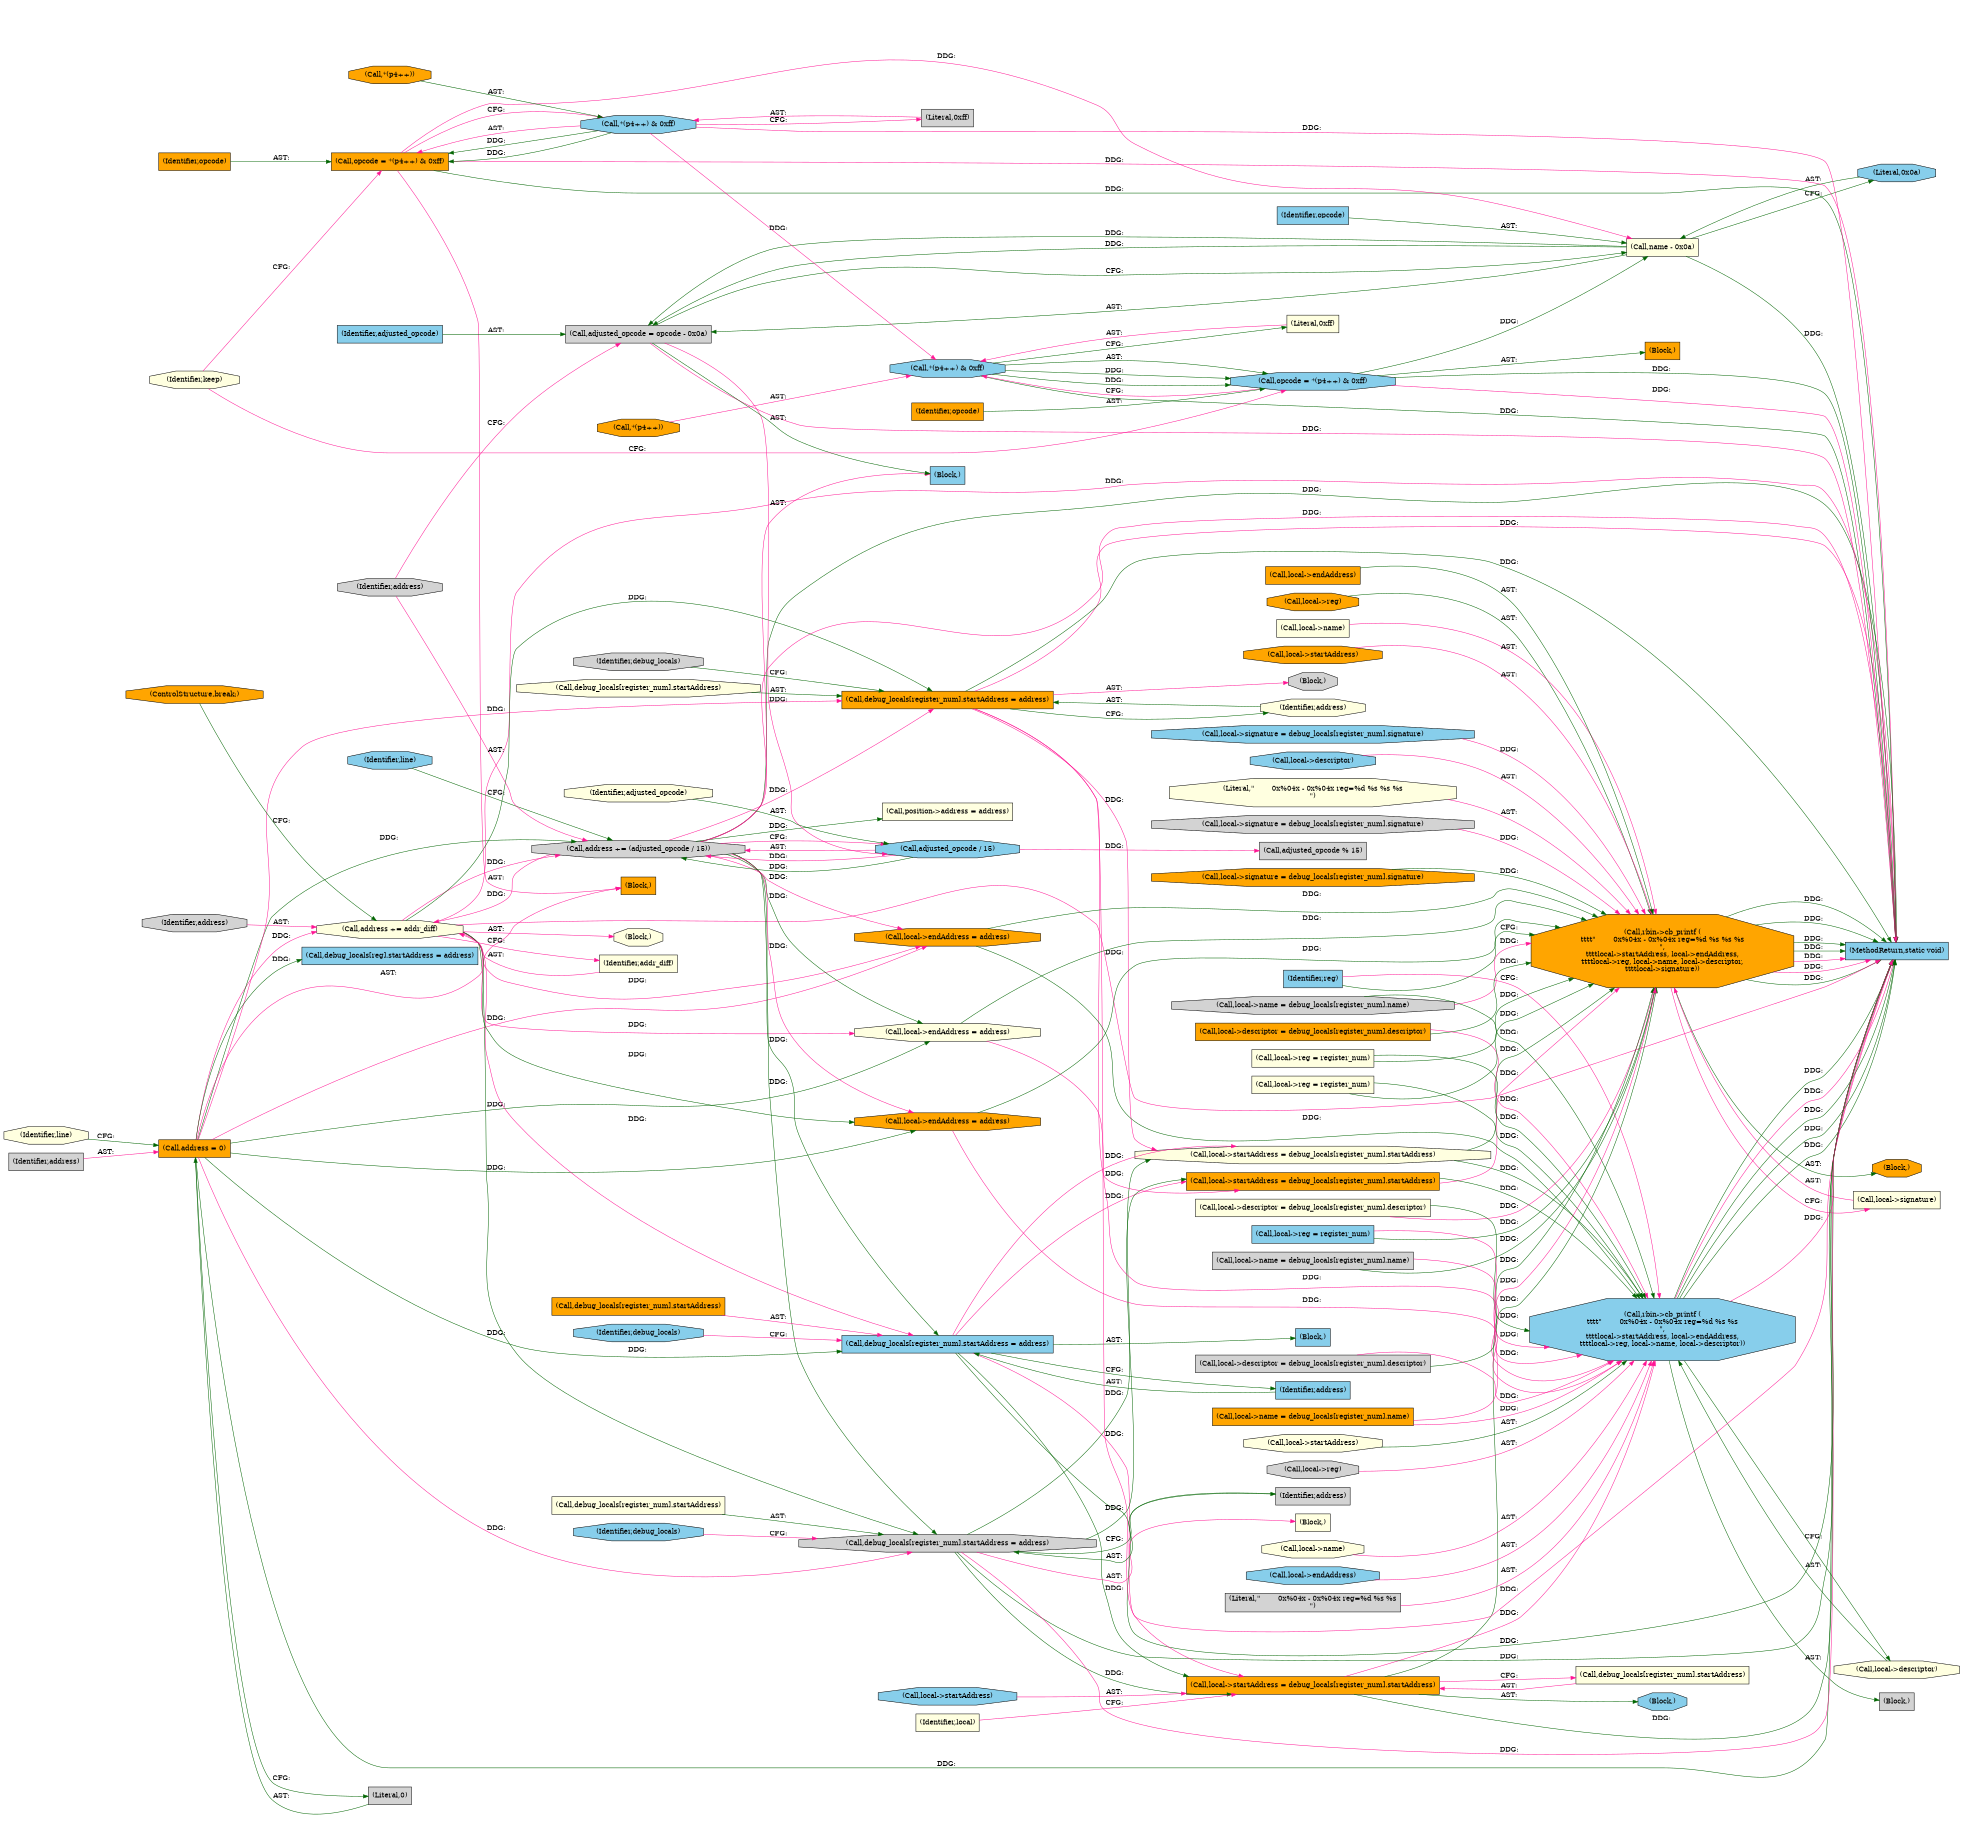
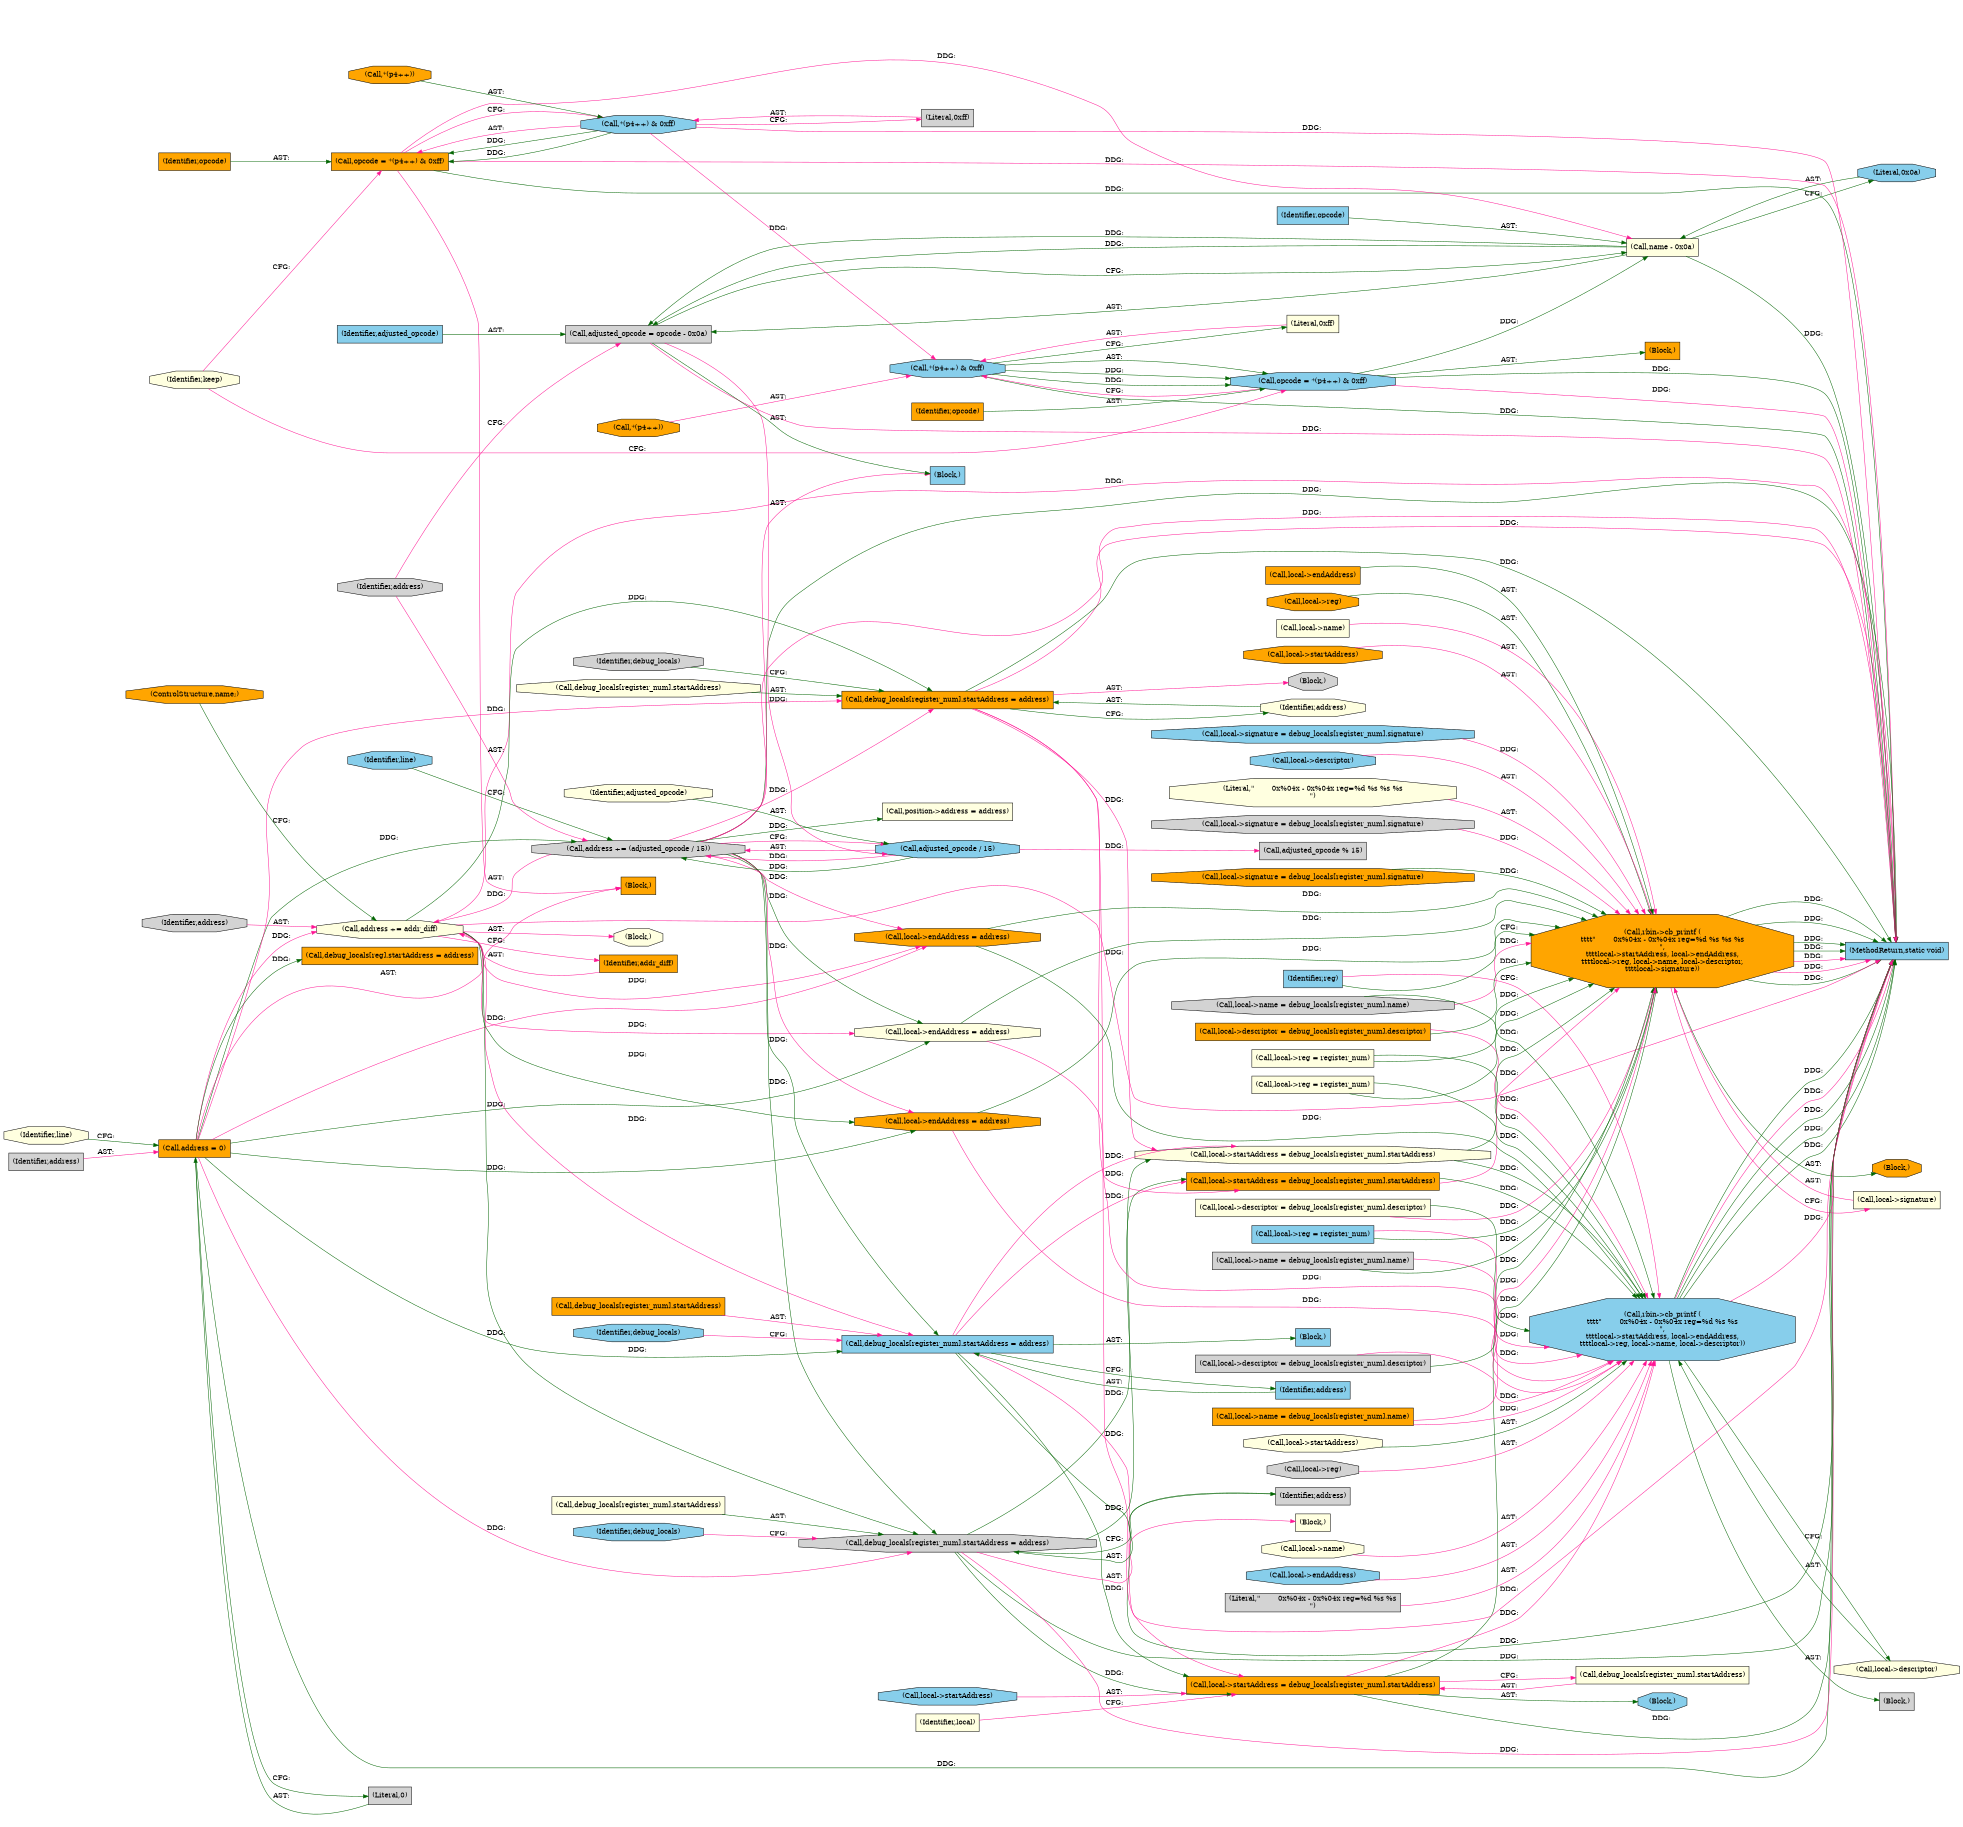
(195, 695) -> (195, 695)
(474, 877) -> none
(390, 956) -> (390, 956)
(638, 964) -> (638, 964)
